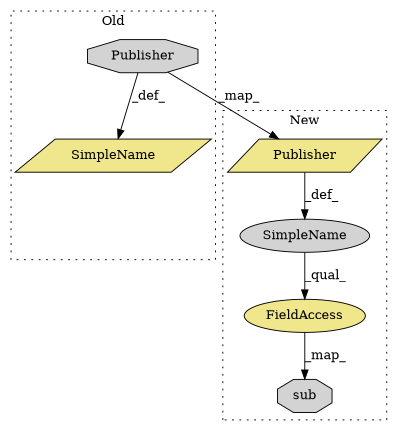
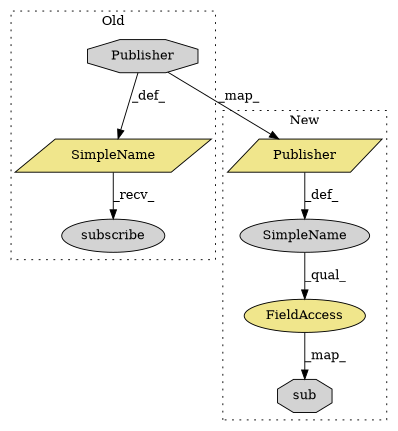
none -> (113, 236)
